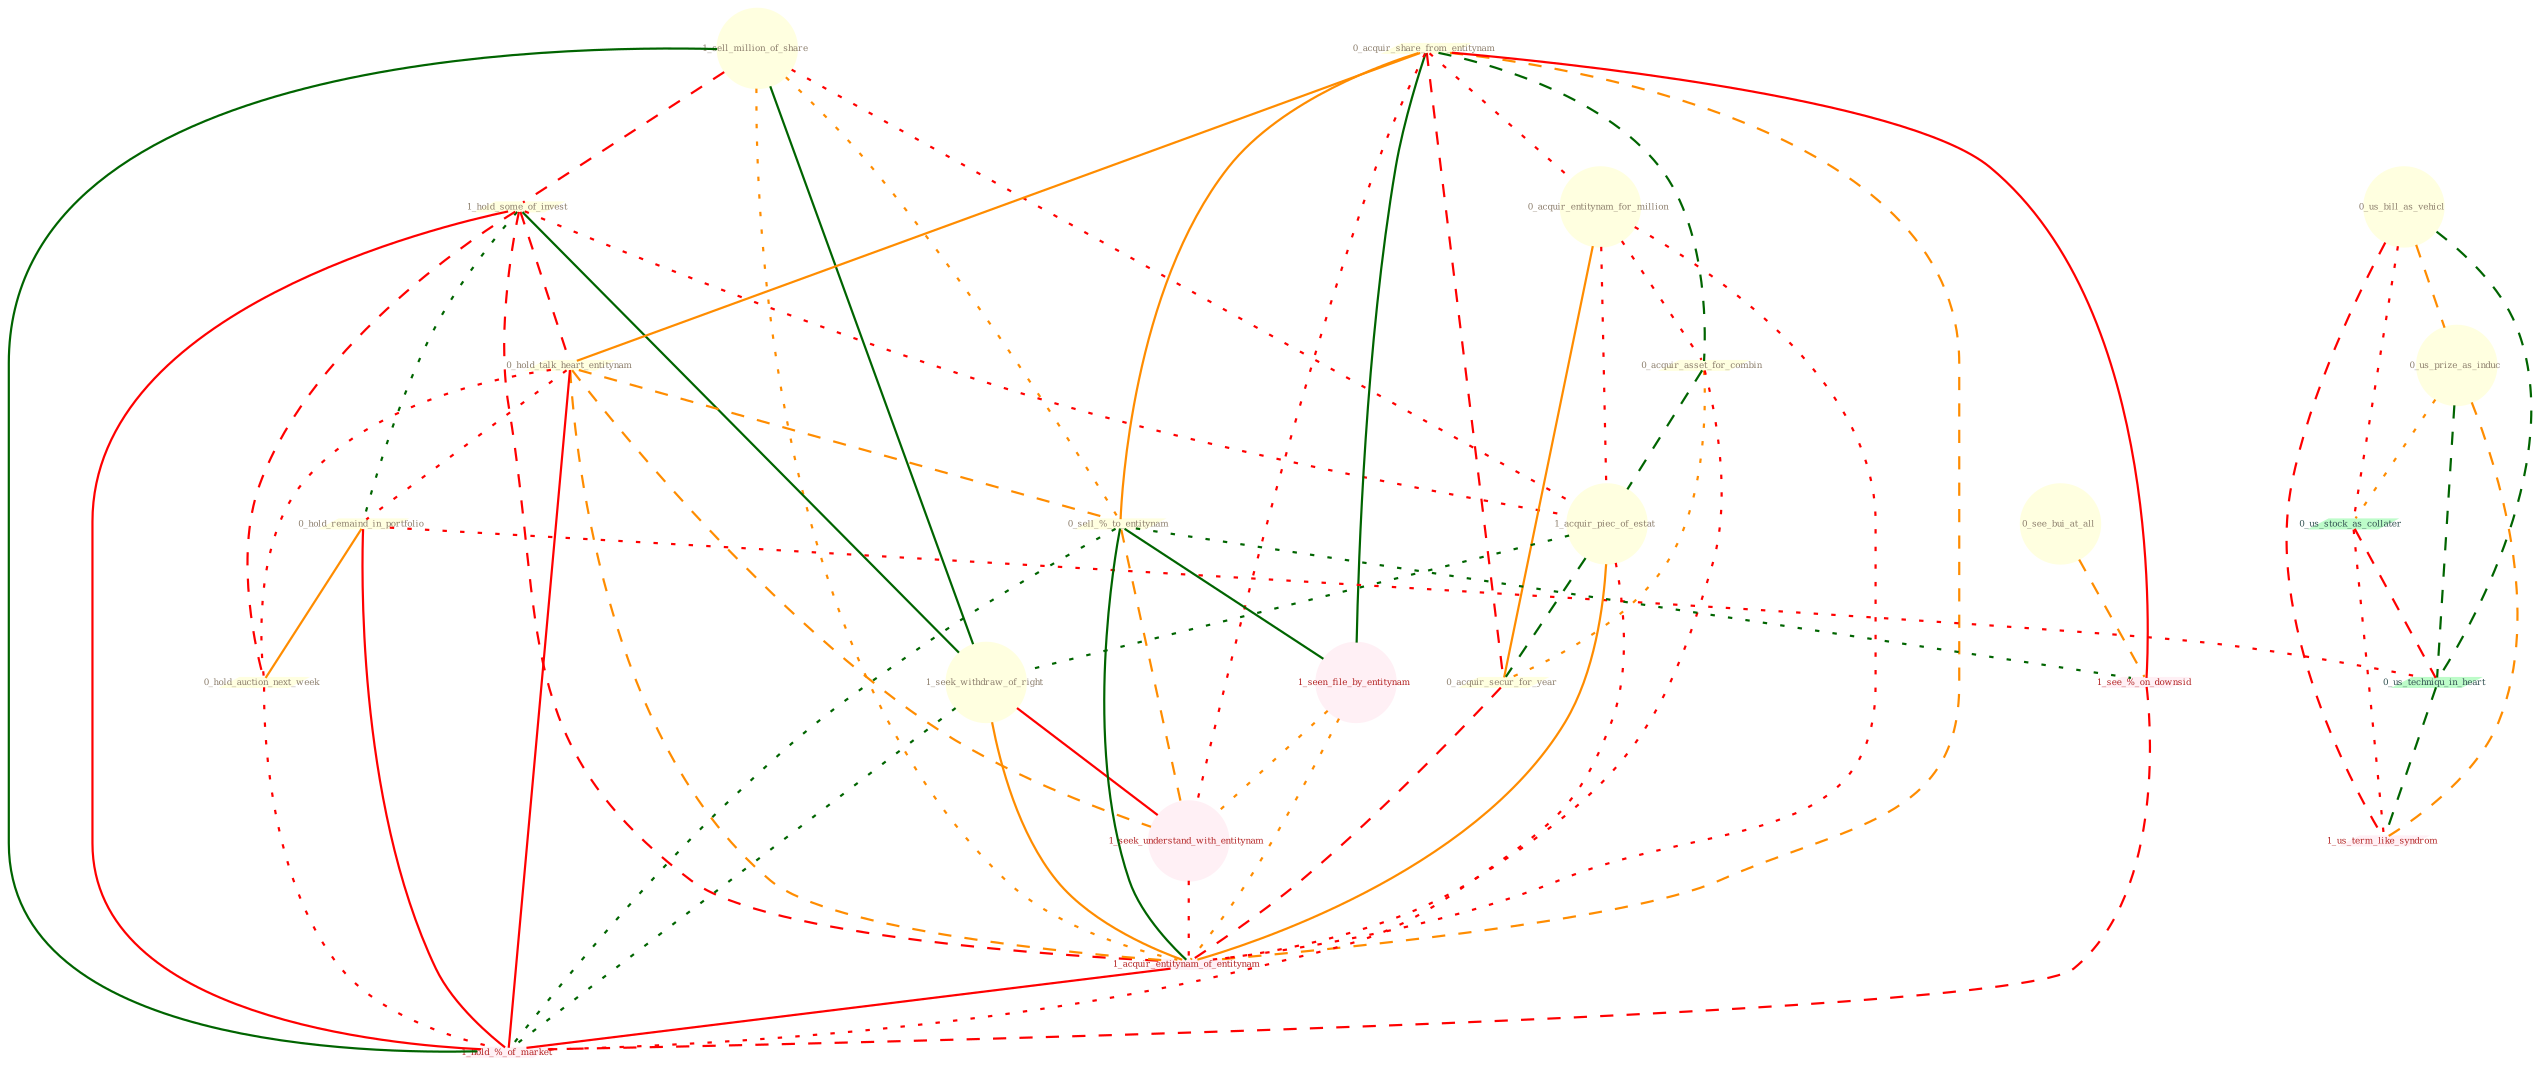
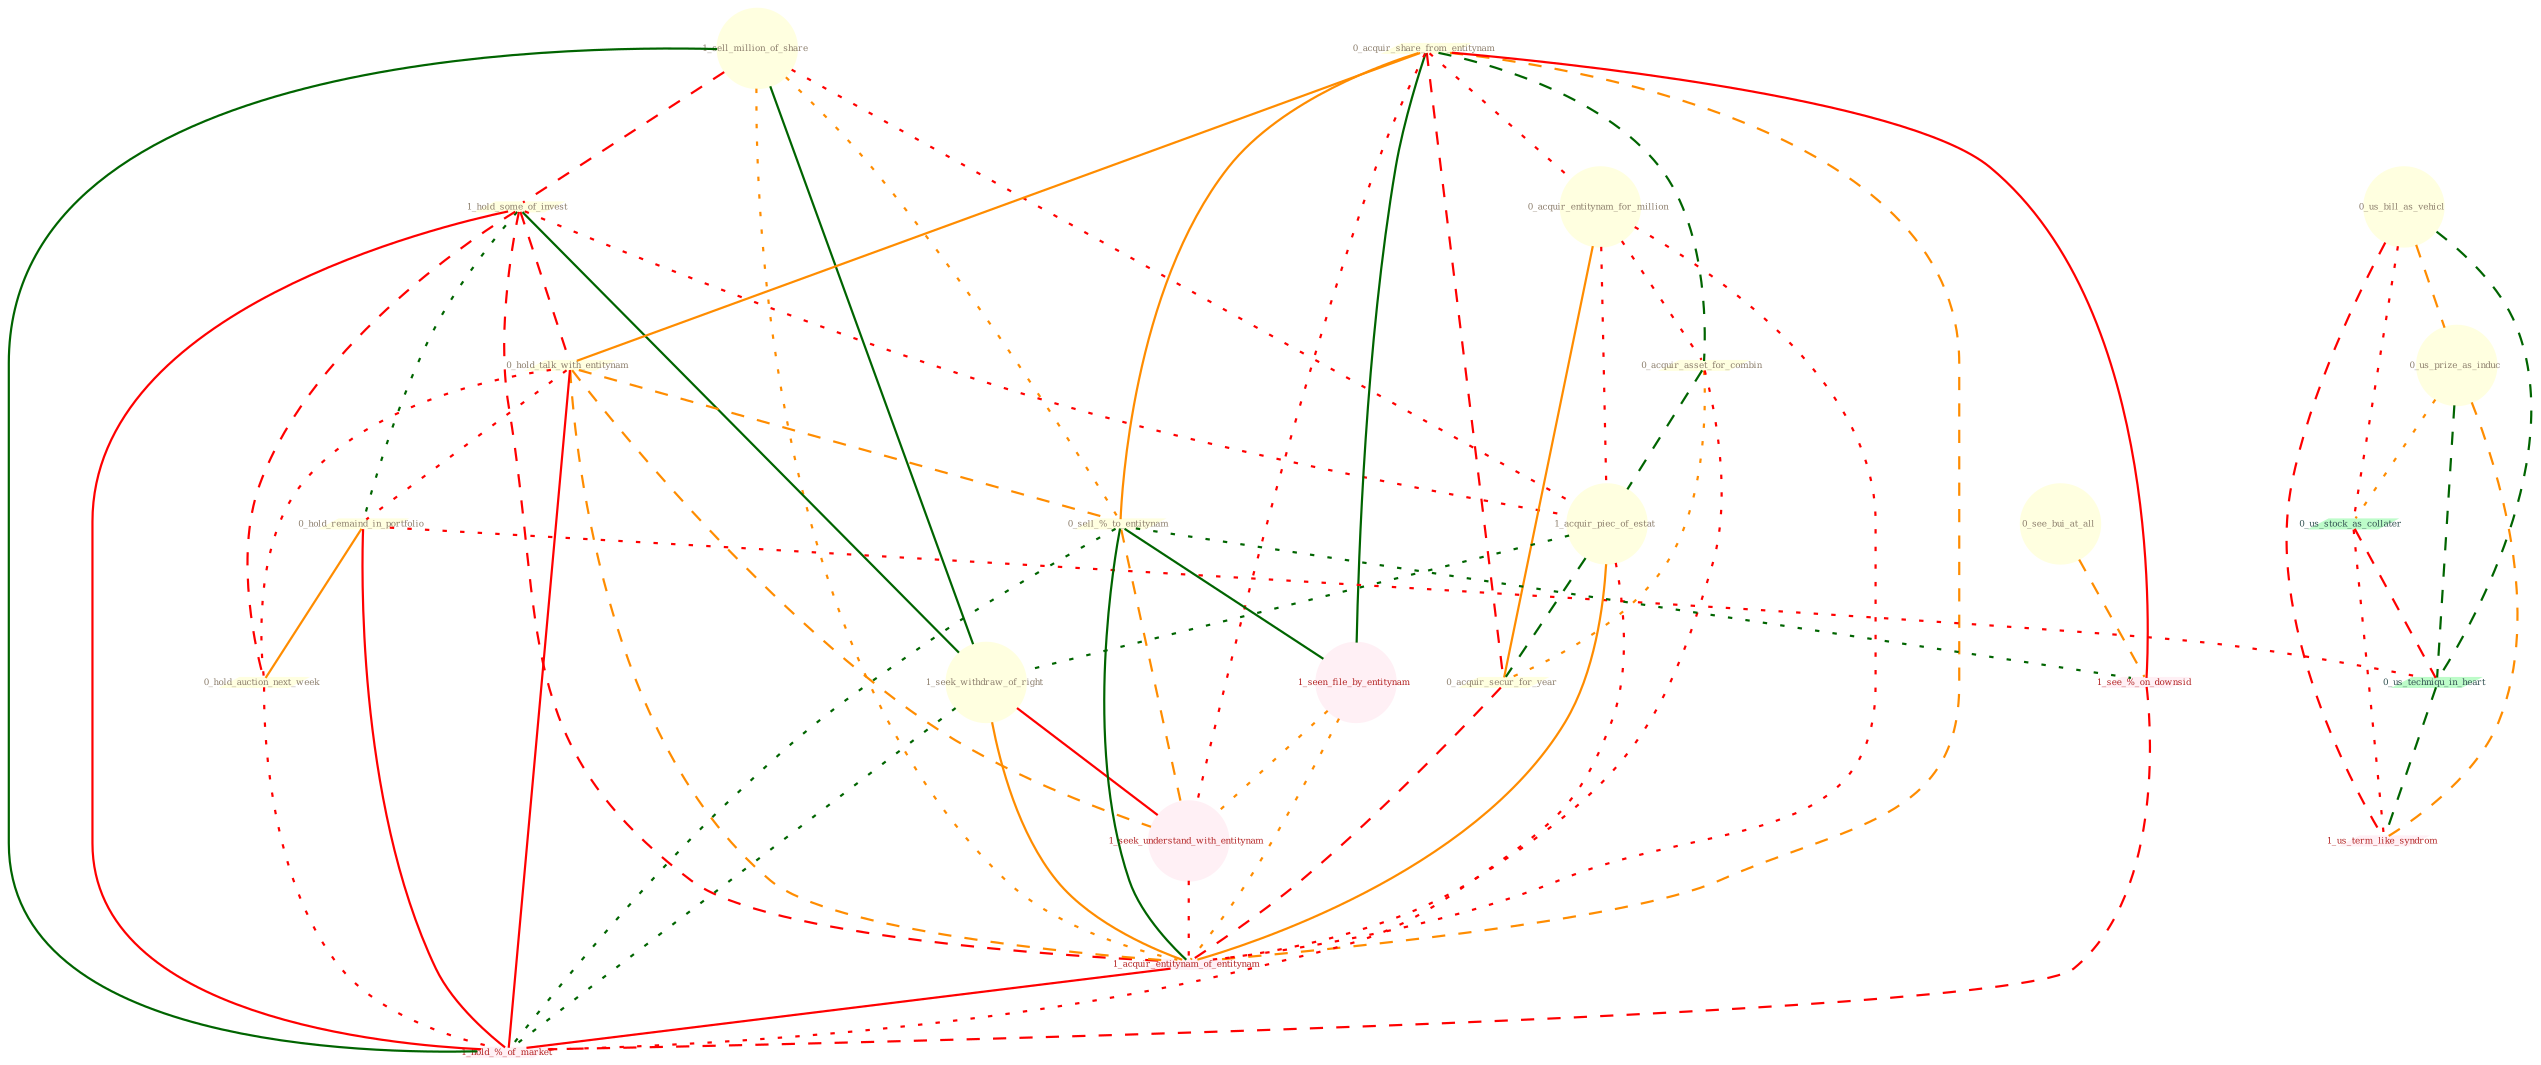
(570, 365) -> (570, 365)
